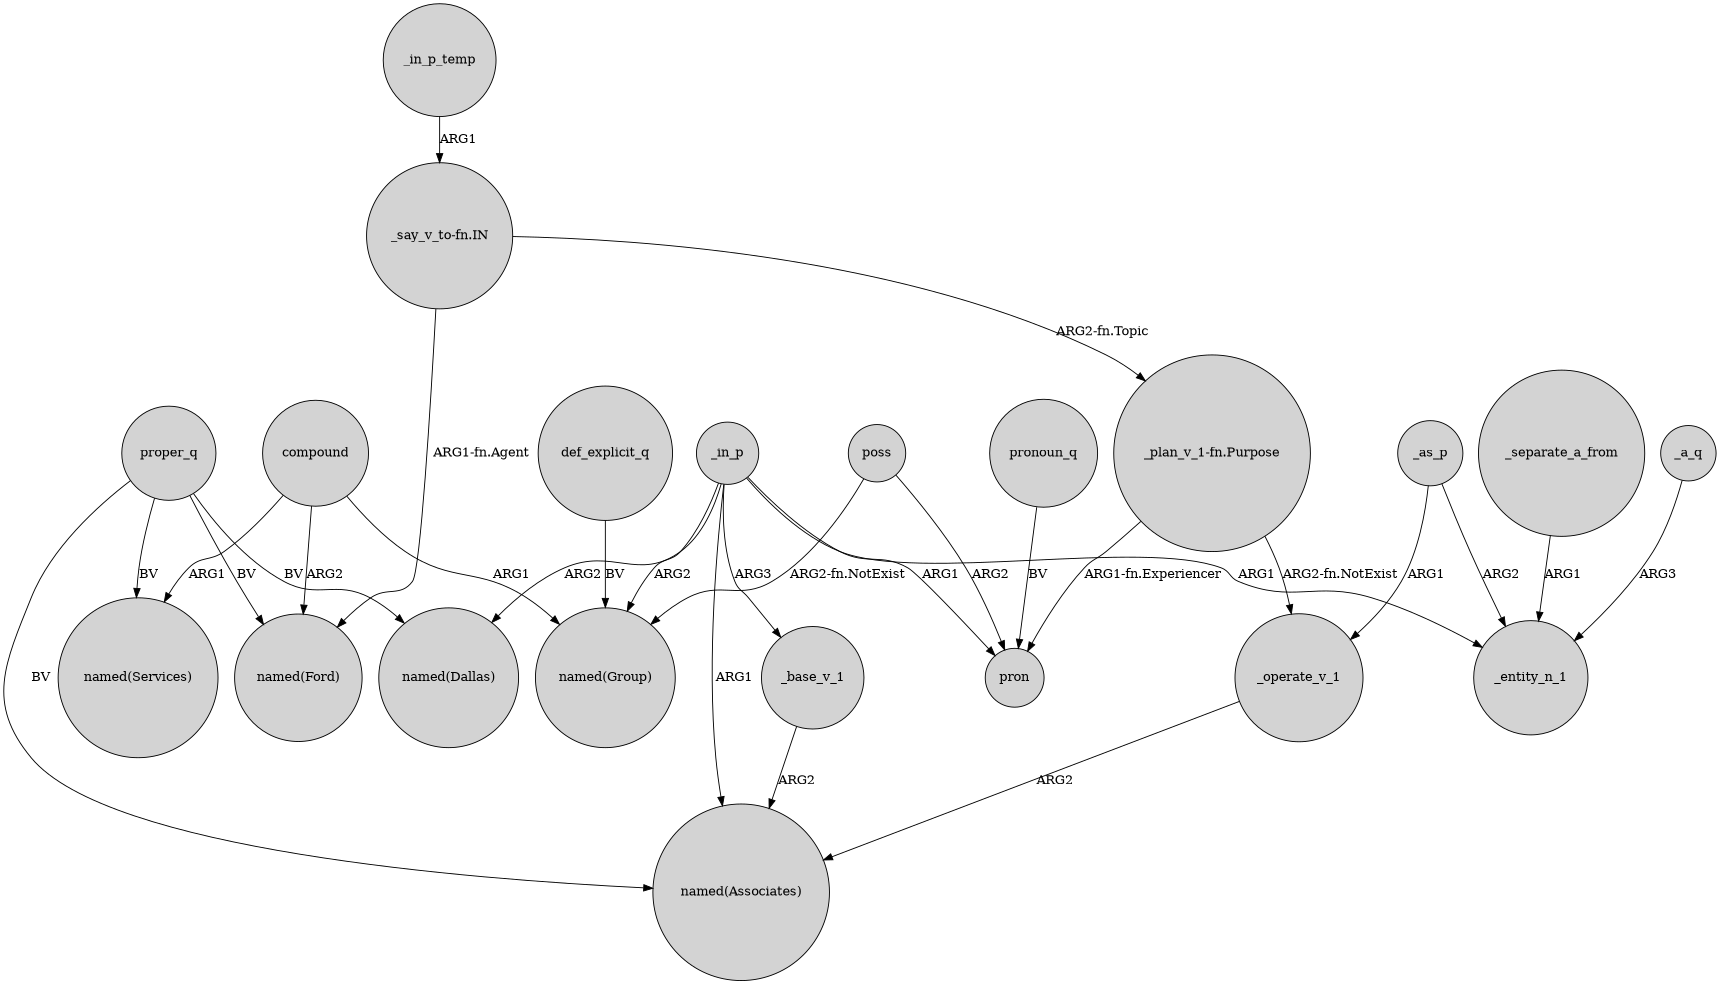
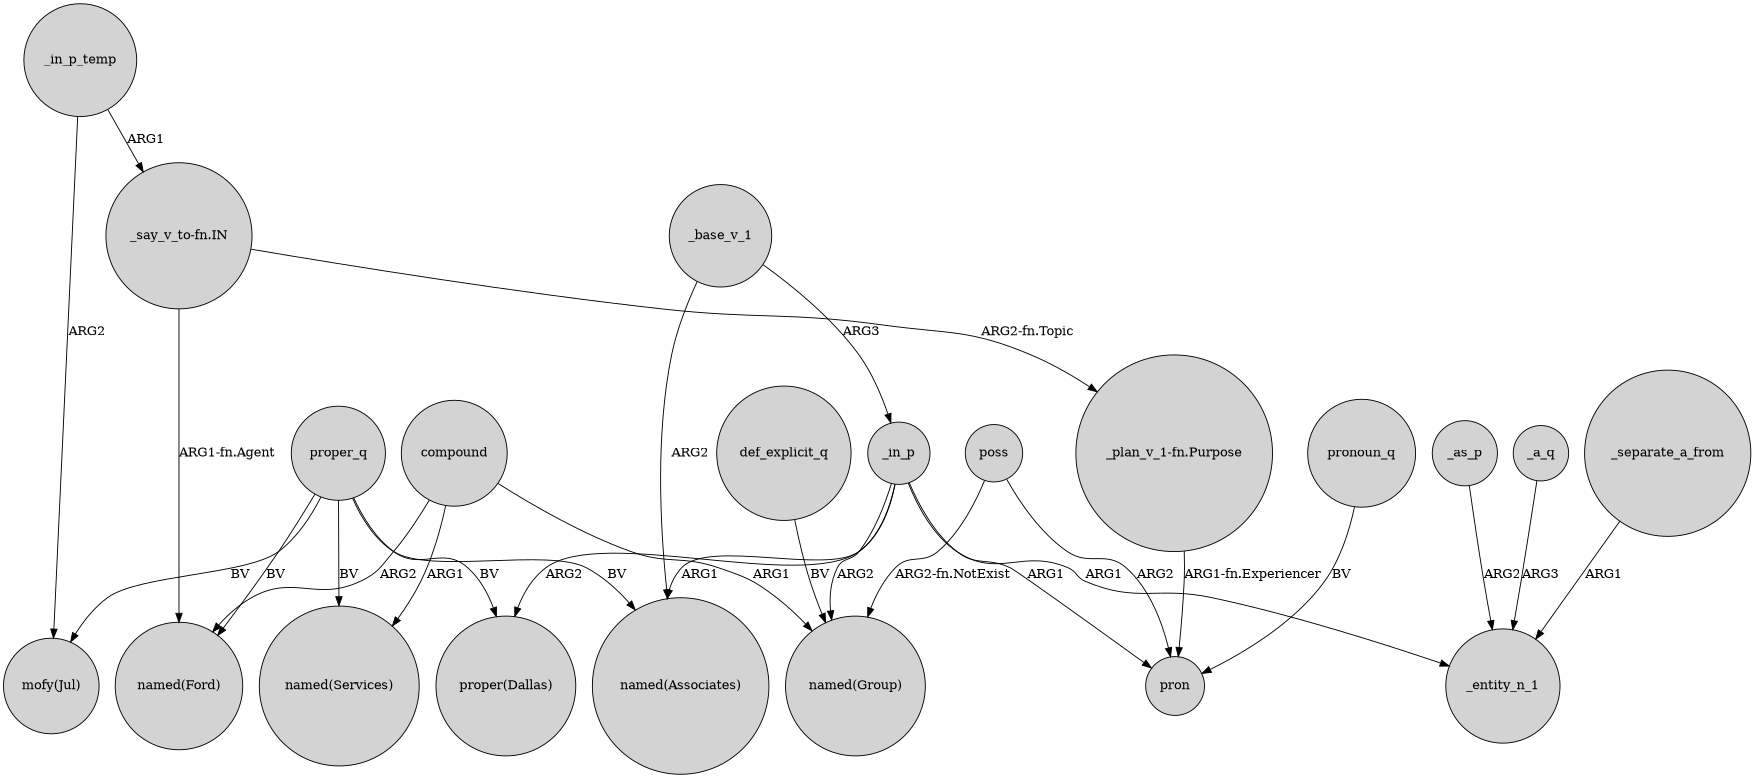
(730, 565) -> (838, 329)
(449, 678) -> (506, 686)
(1299, 678) -> none
none -> (51, 686)
